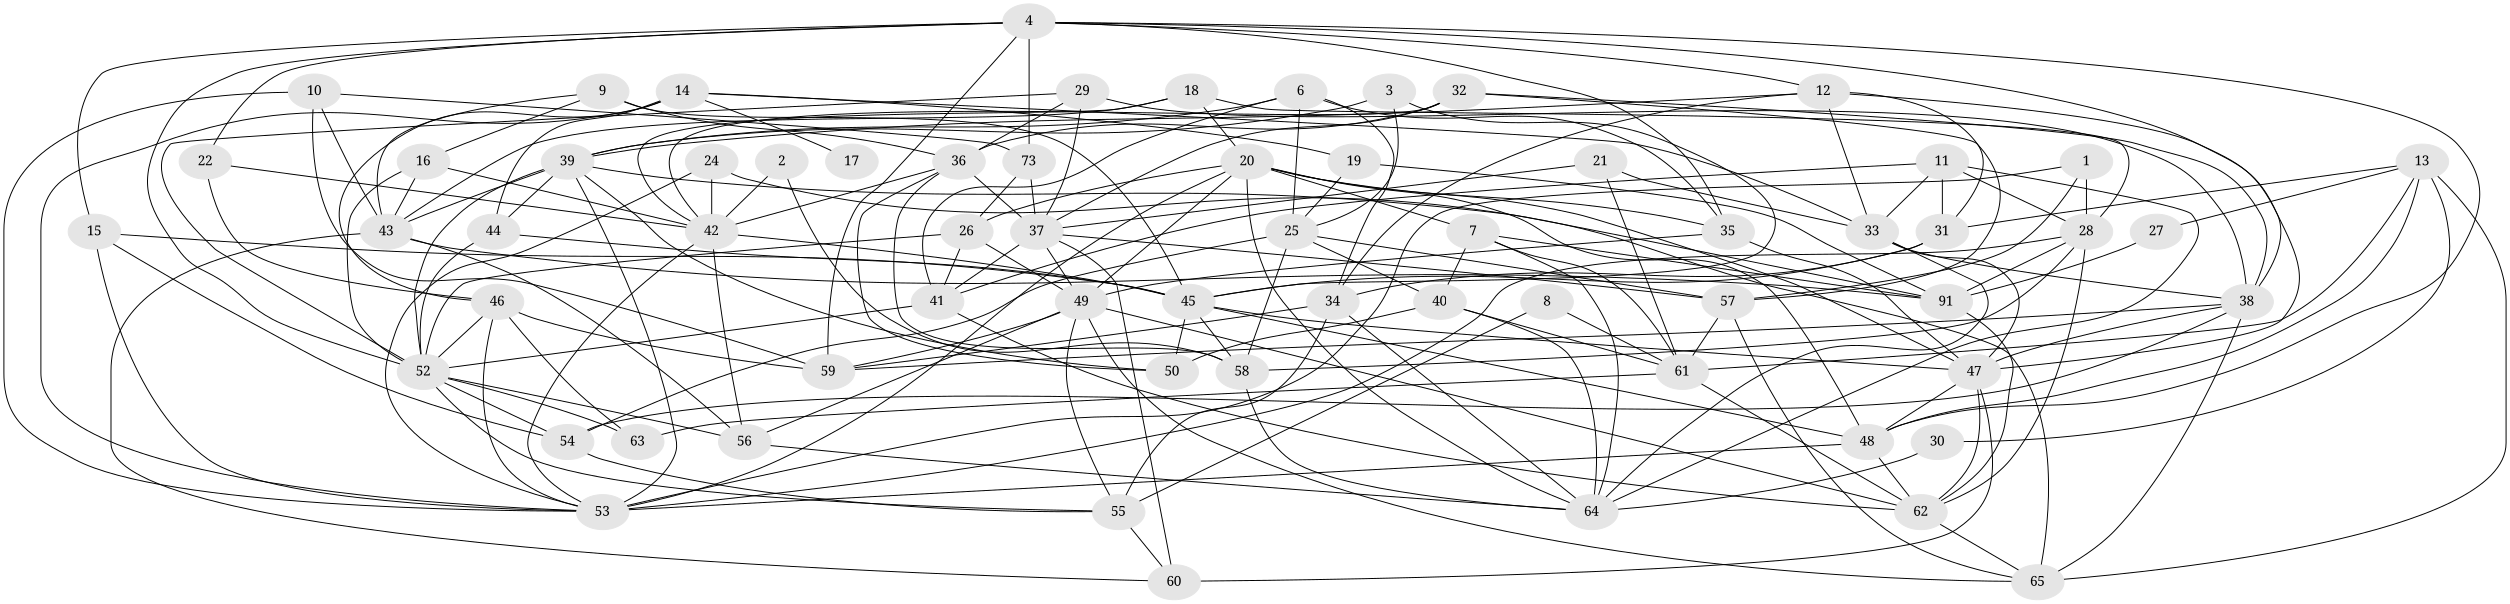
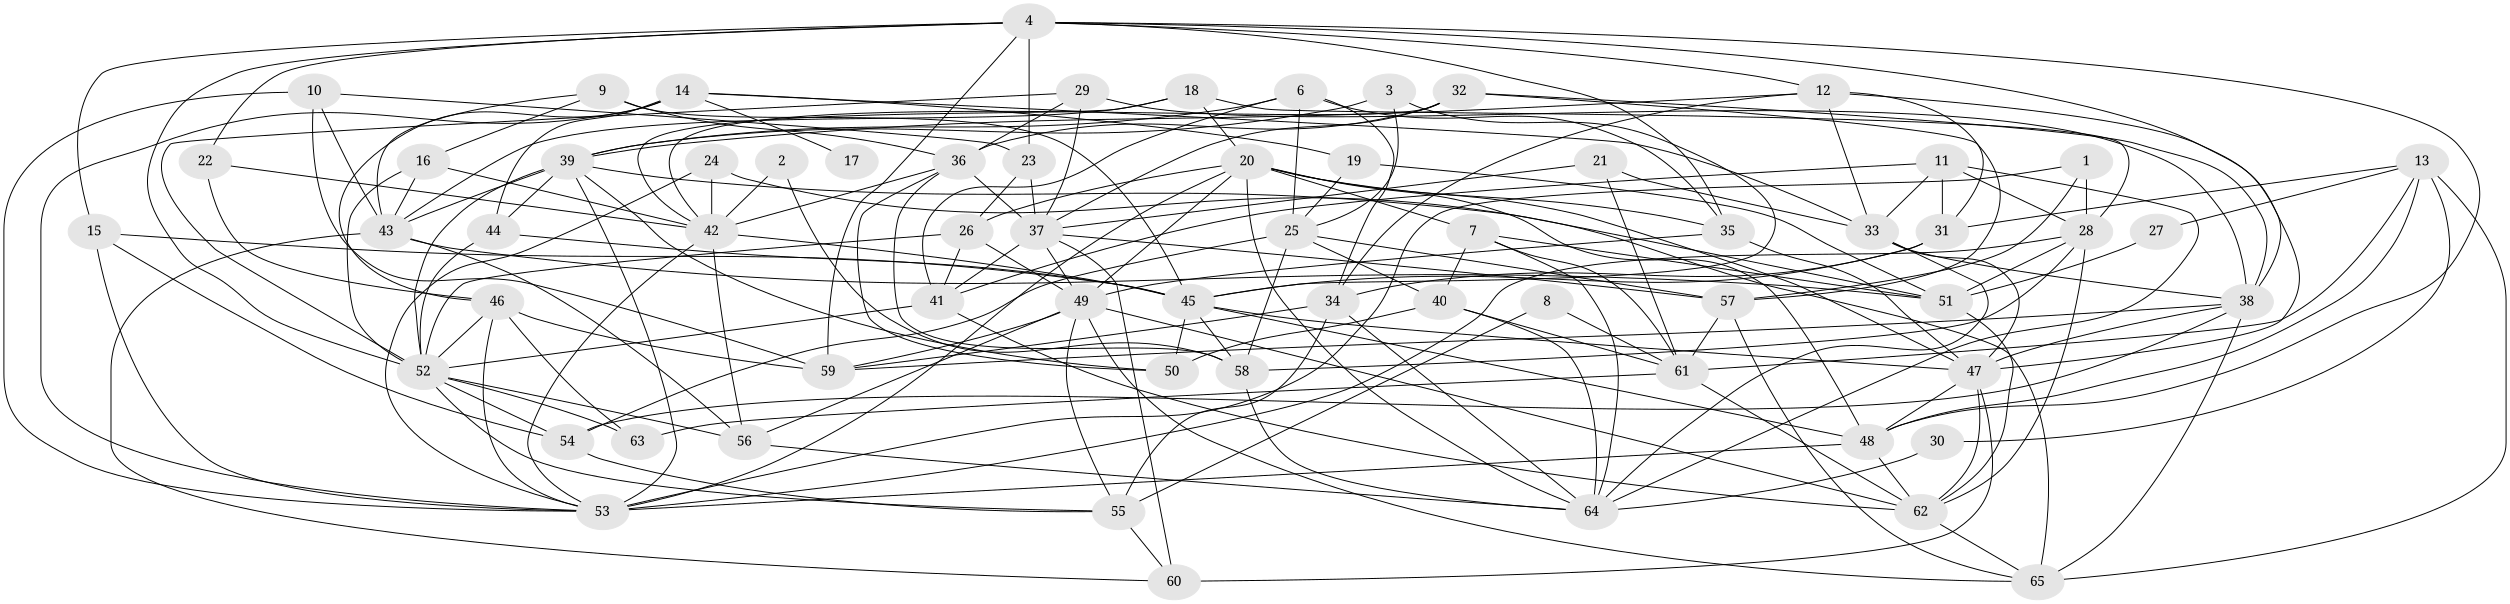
(1029, 162) -> (1029, 162)
(1946, 302) -> (1946, 302)
